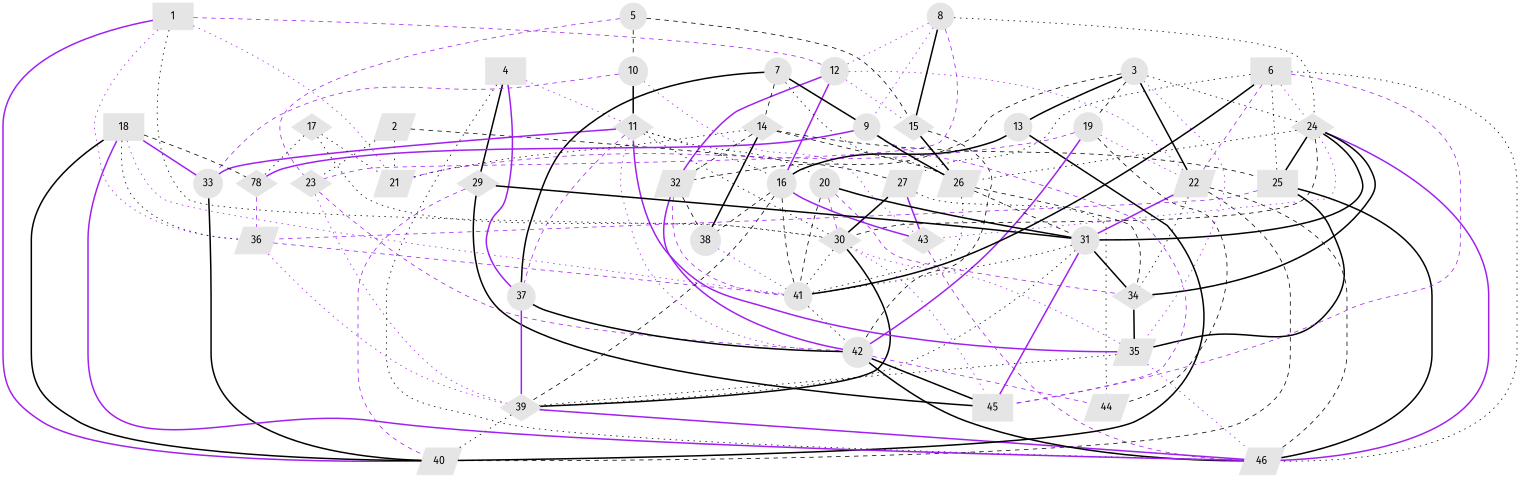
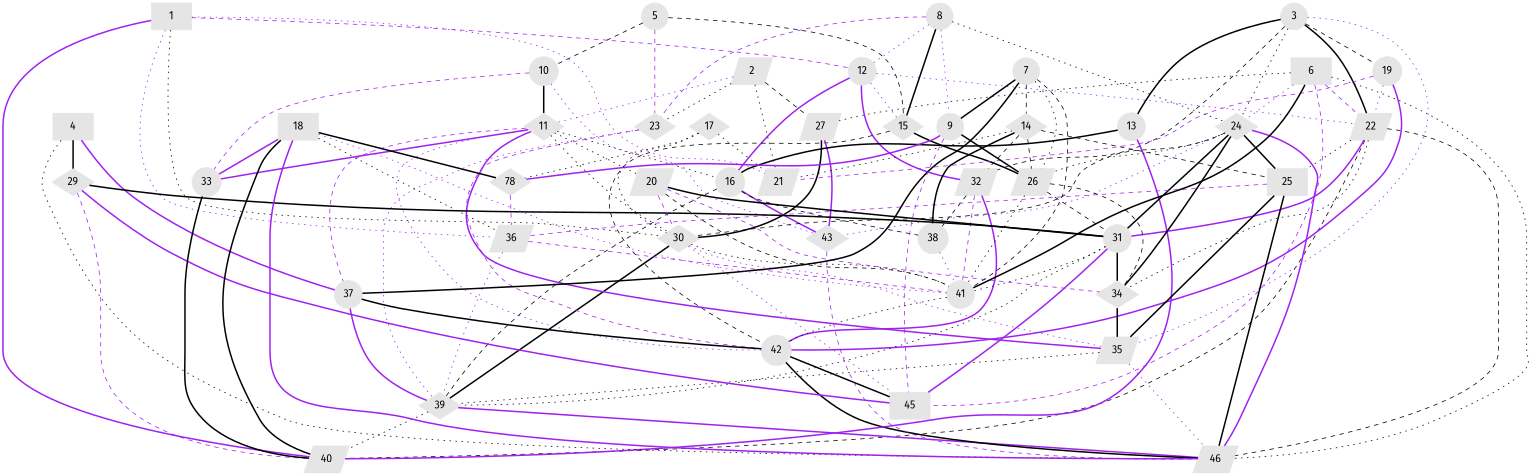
(574, 101) -> (645, 100)
(1274, 127) -> (1329, 154)
(196, 154) -> (407, 155)
(825, 184) -> (652, 182)
(786, 241) -> (1066, 178)
(671, 369) -> (471, 341)
(1107, 408) -> none
(1049, 437) -> (871, 428)
